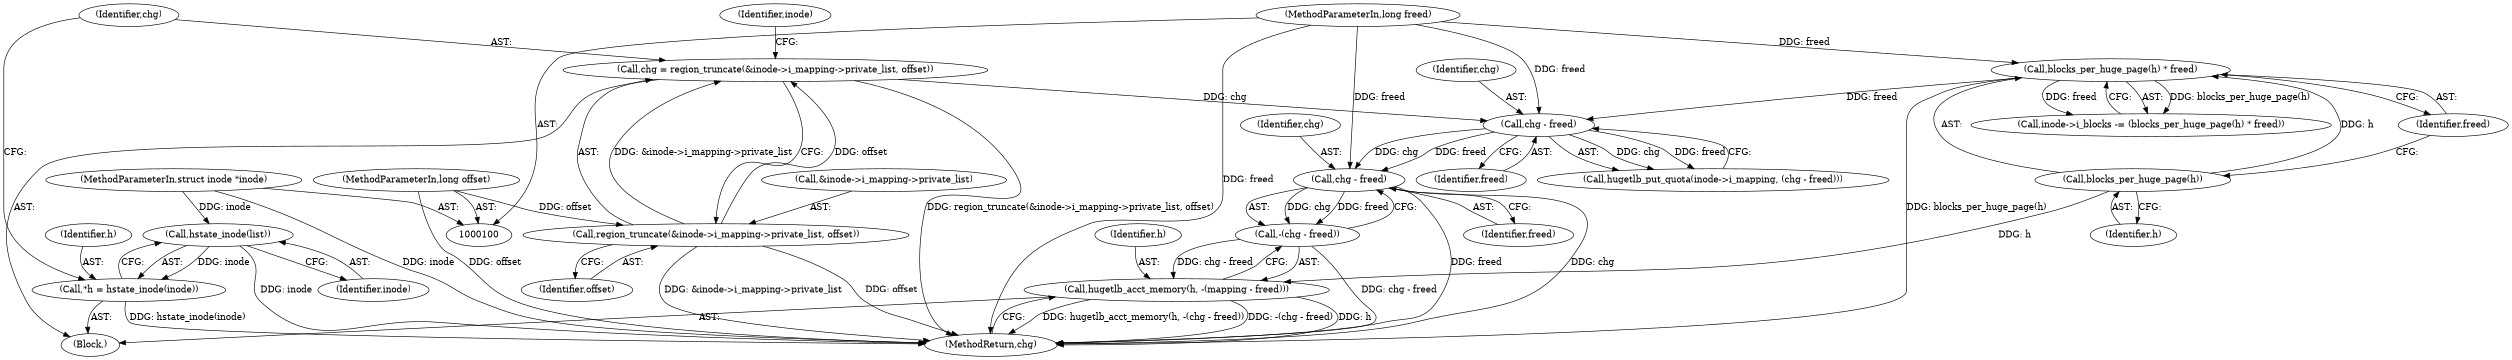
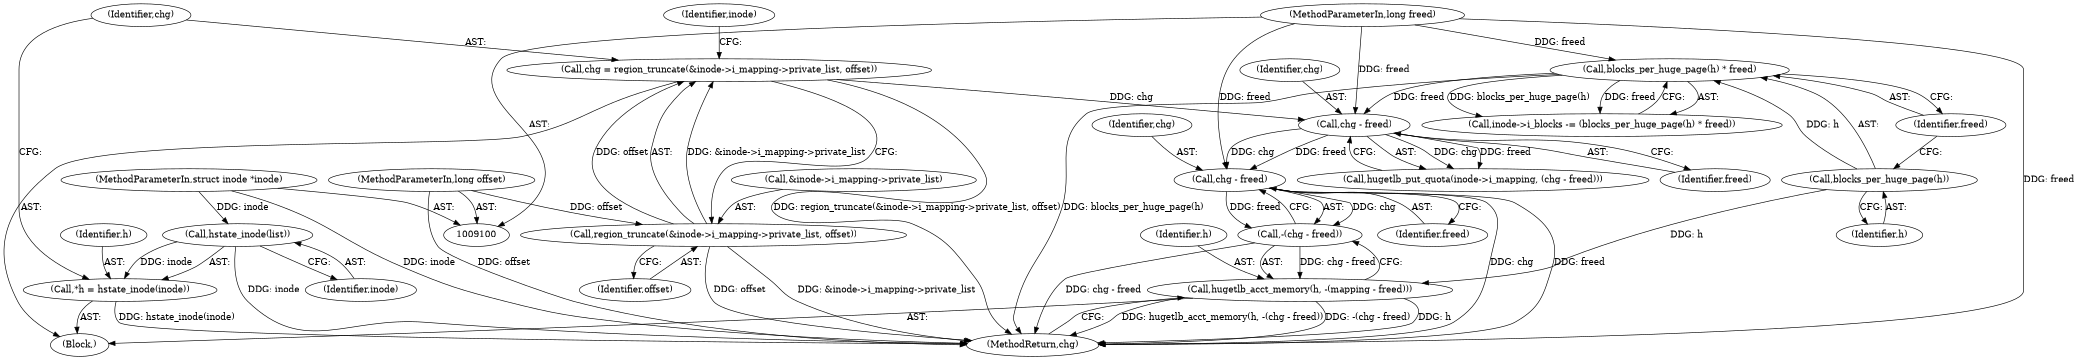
(479, 235) -> (477, 235)
(127, 253) -> none
